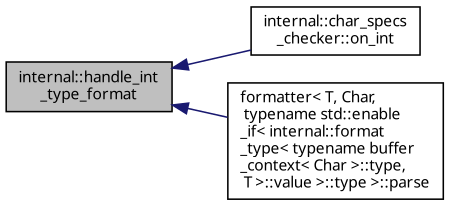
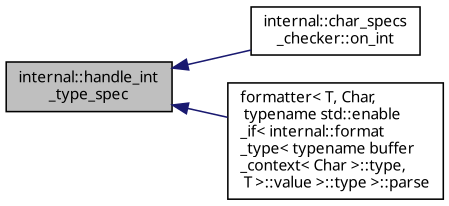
(89, 87) -> (89, 87)
